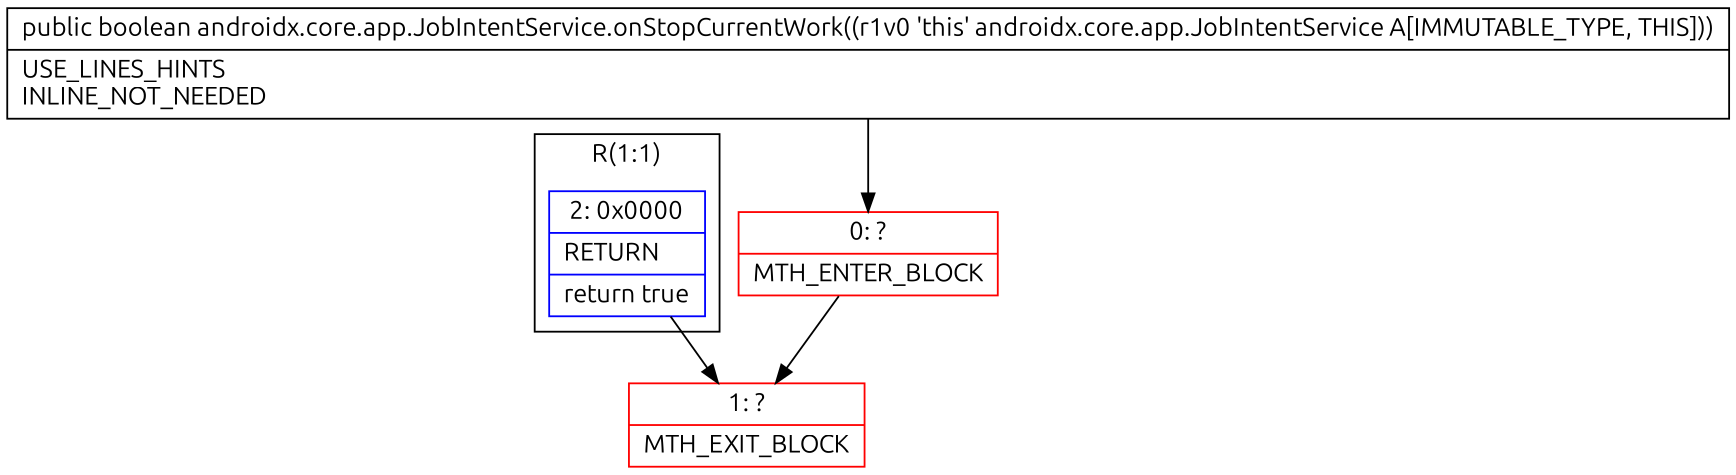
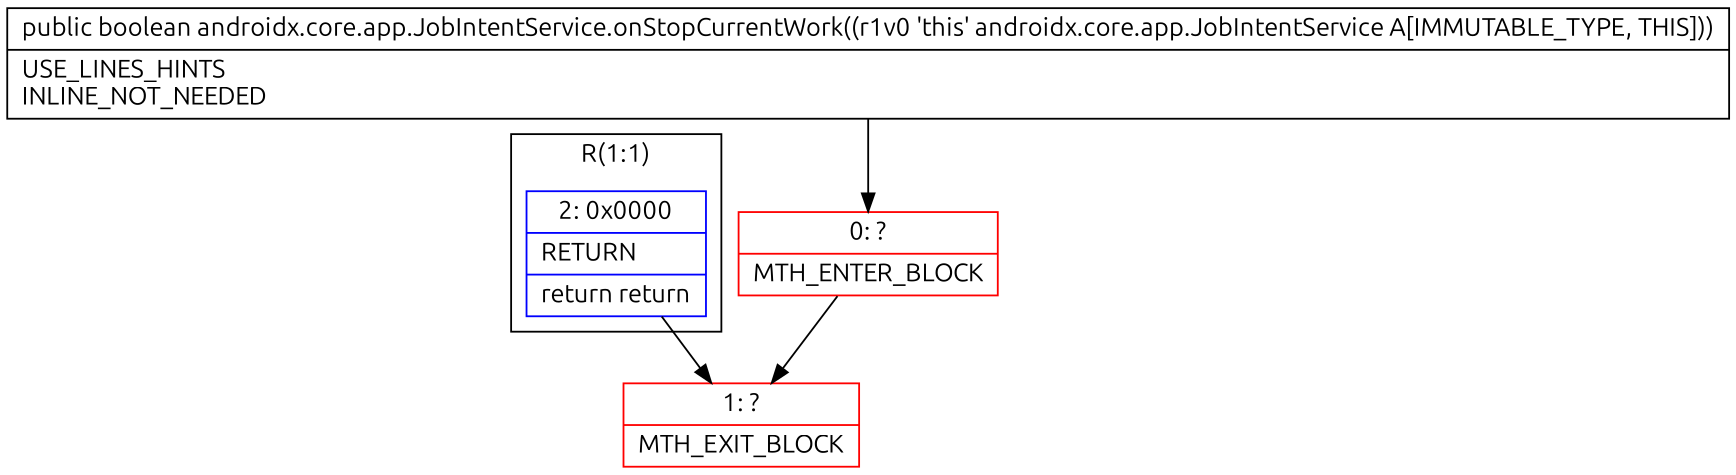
(627, 295) -> (616, 295)
